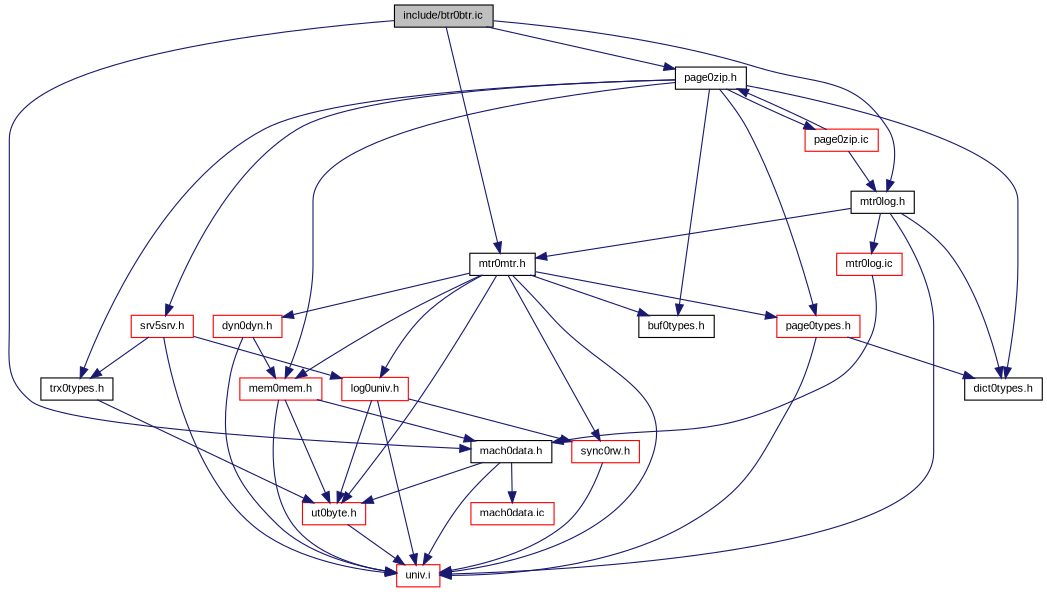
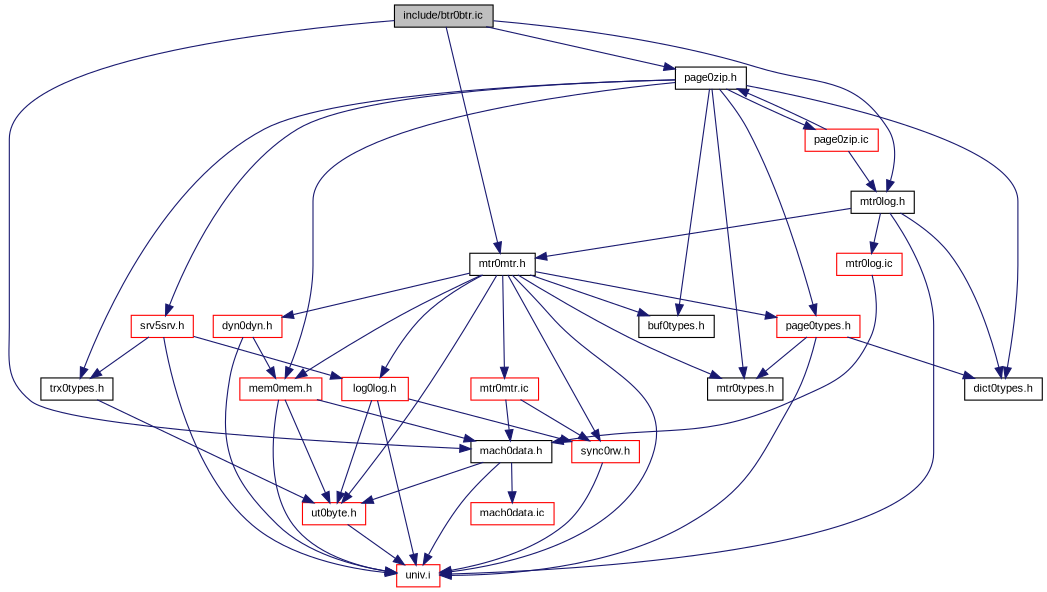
(375, 389) -> (375, 389)
none -> (505, 389)
none -> (745, 389)
